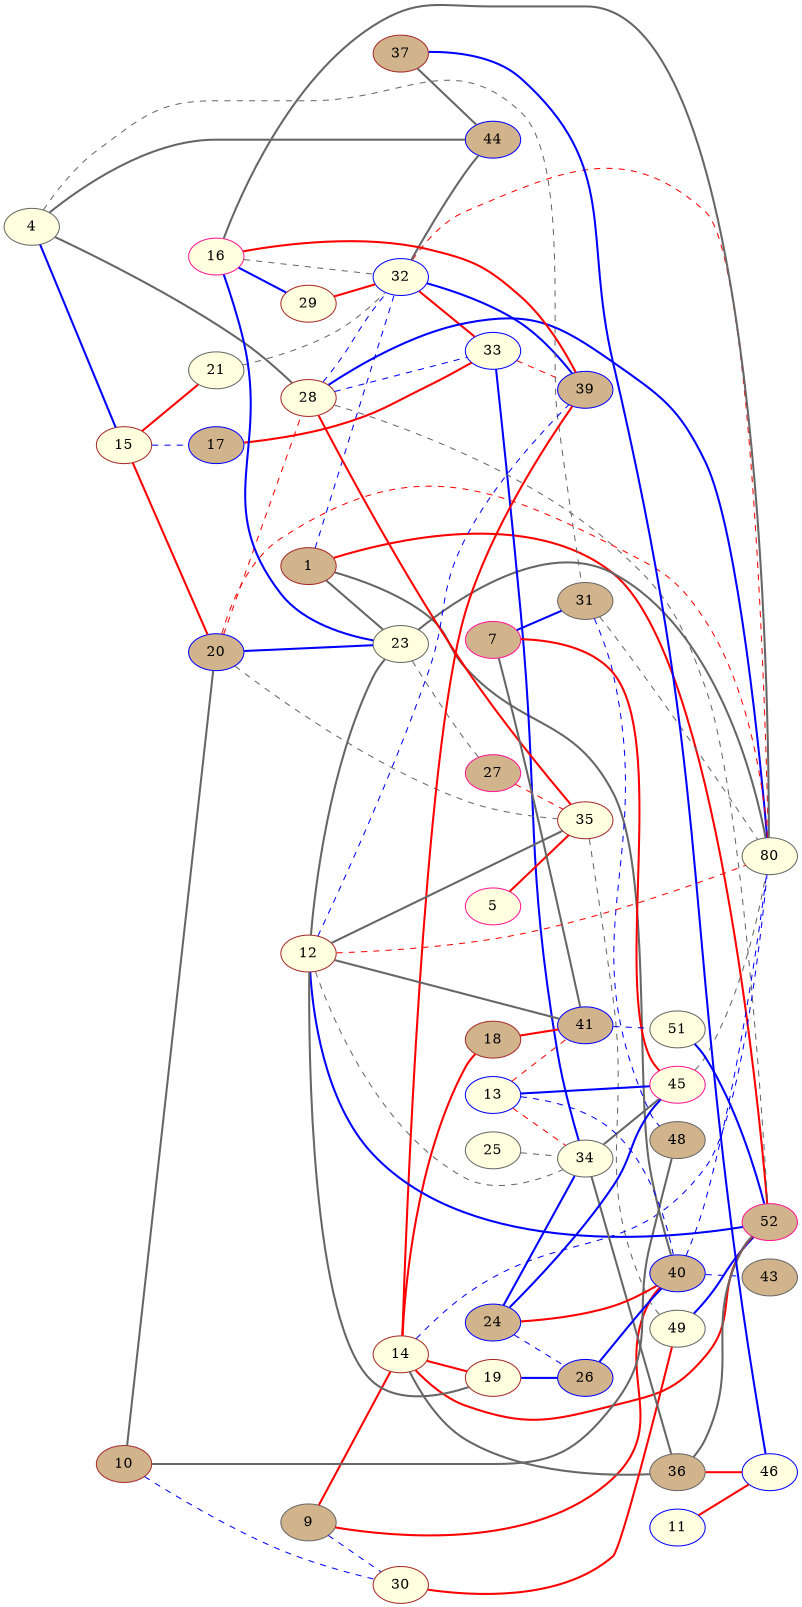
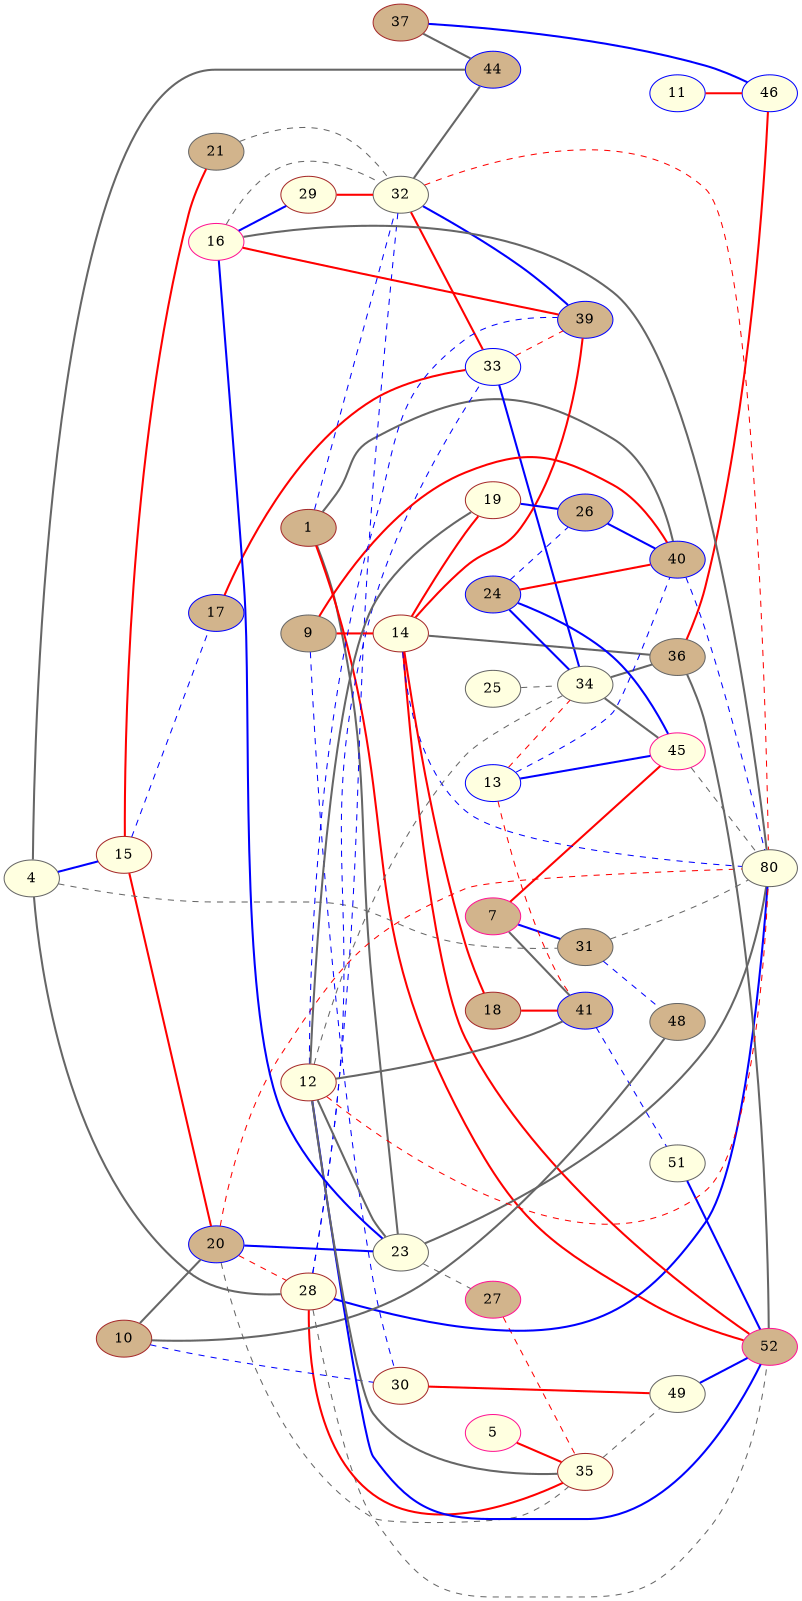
(401, 277) -> (401, 195)
(216, 370) -> (216, 152)
(770, 1277) -> none
